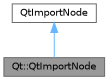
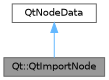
(54, 13) -> (54, 13)
